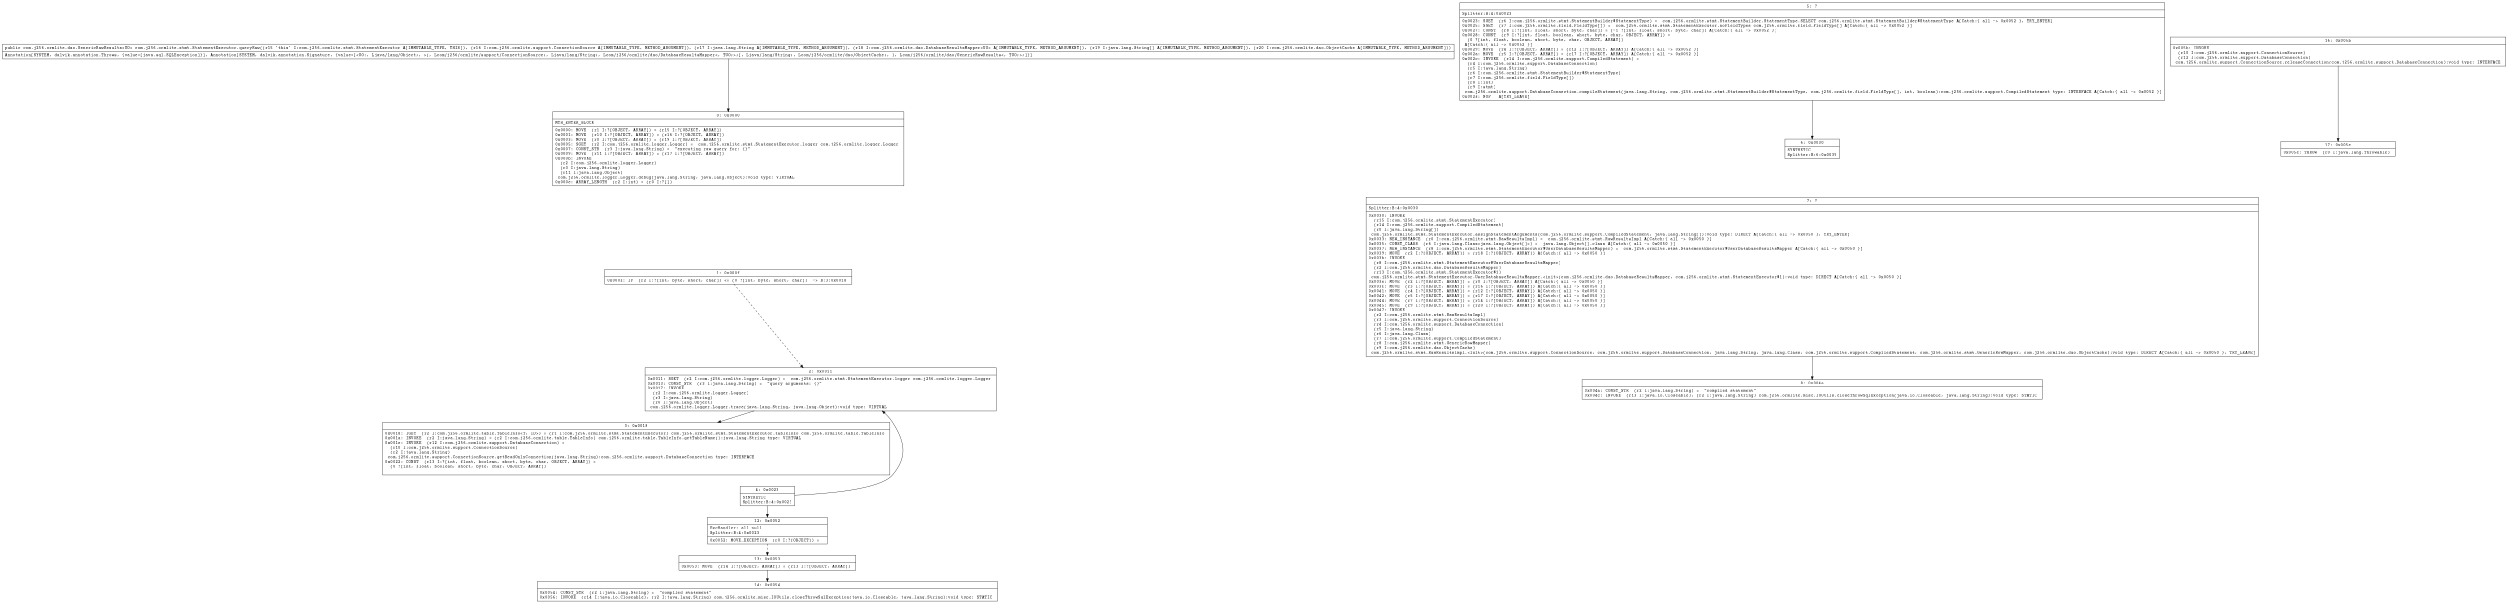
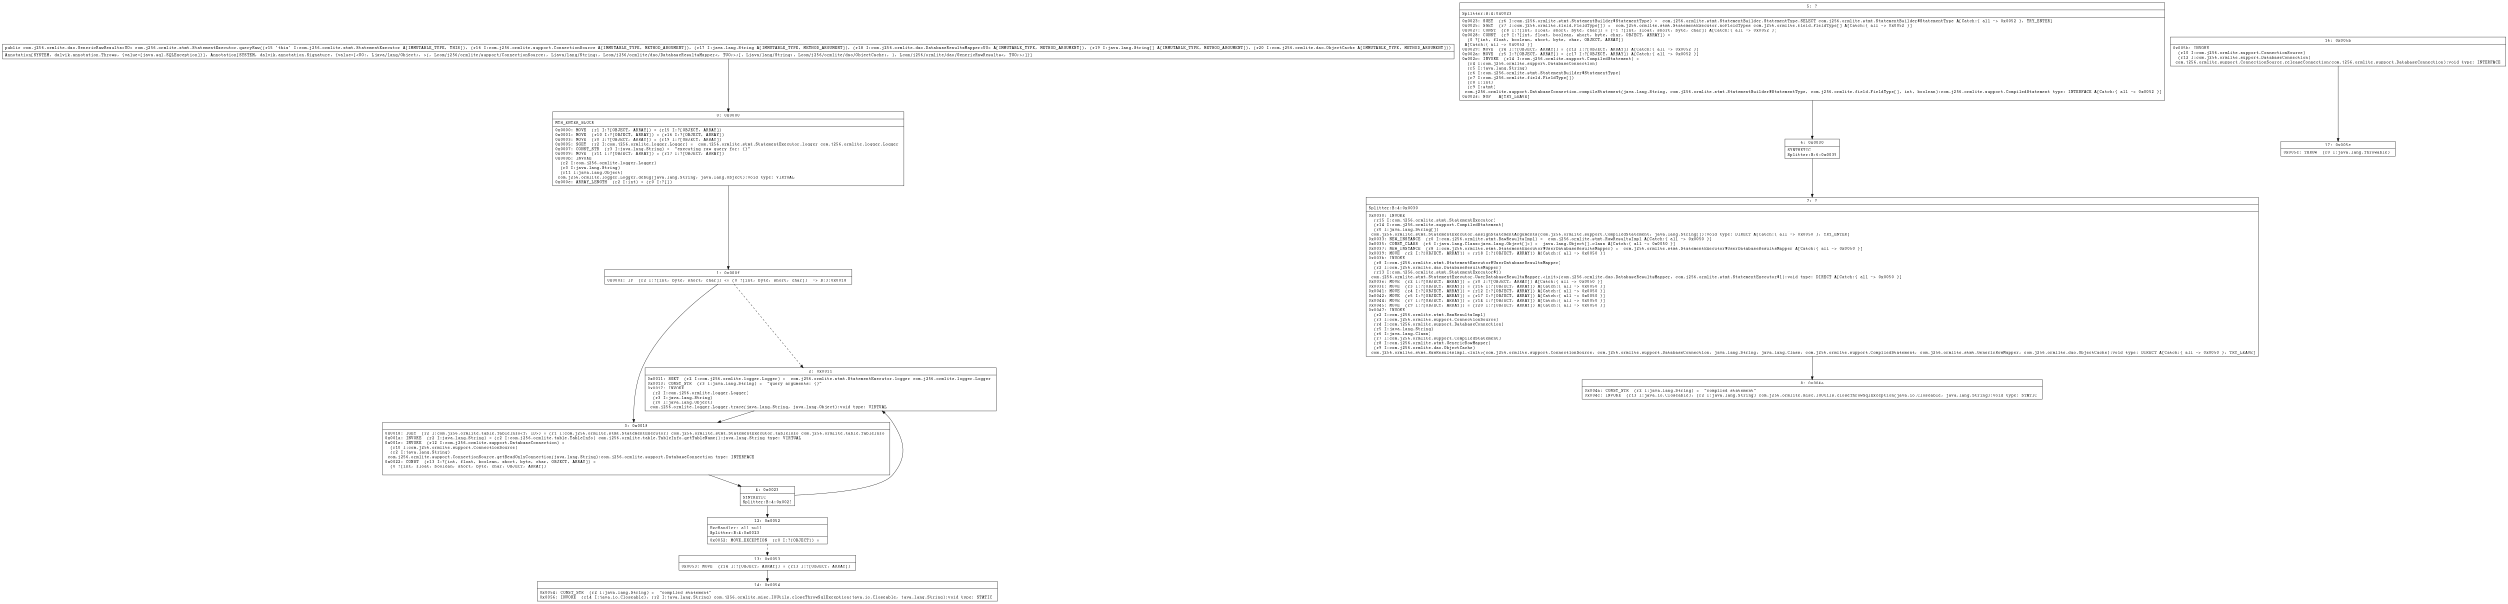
none -> (1812, 176)
none -> (728, 226)
none -> (658, 341)
none -> (723, 480)
